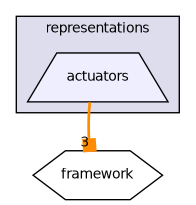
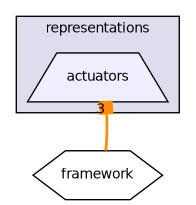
(89, 121) -> (107, 133)
